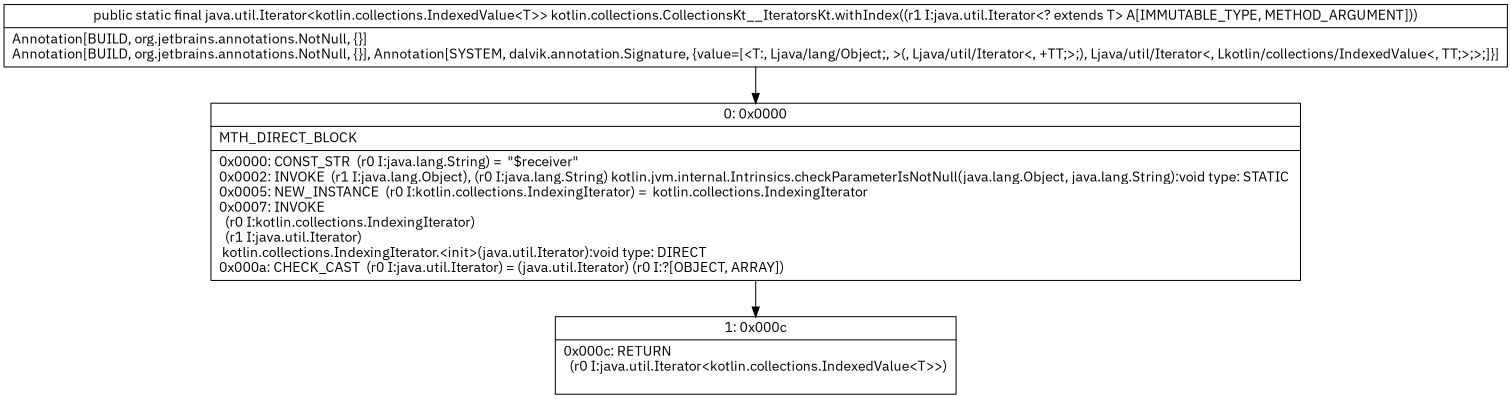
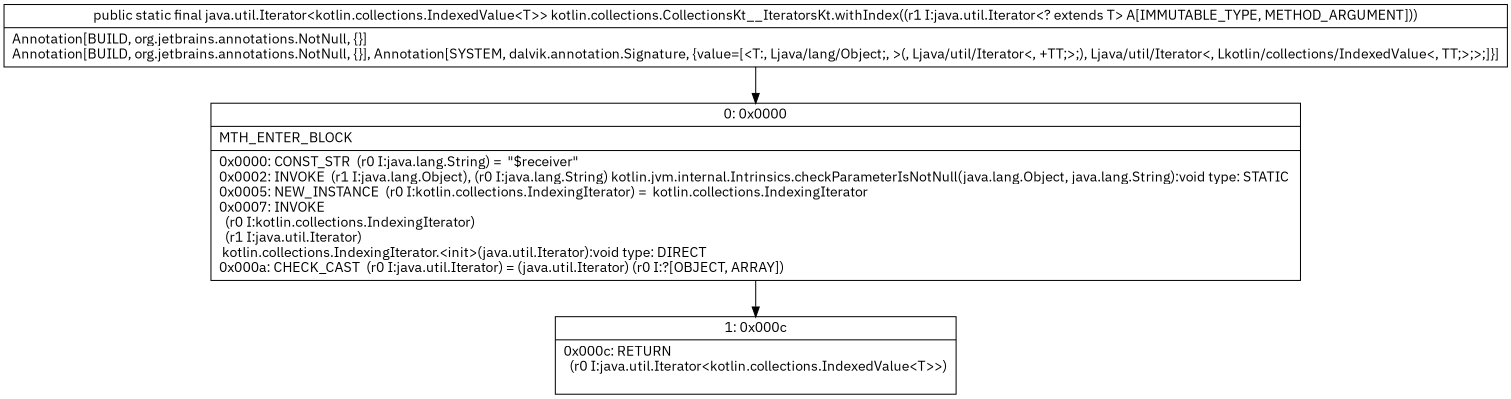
(288, 138) -> (286, 138)
